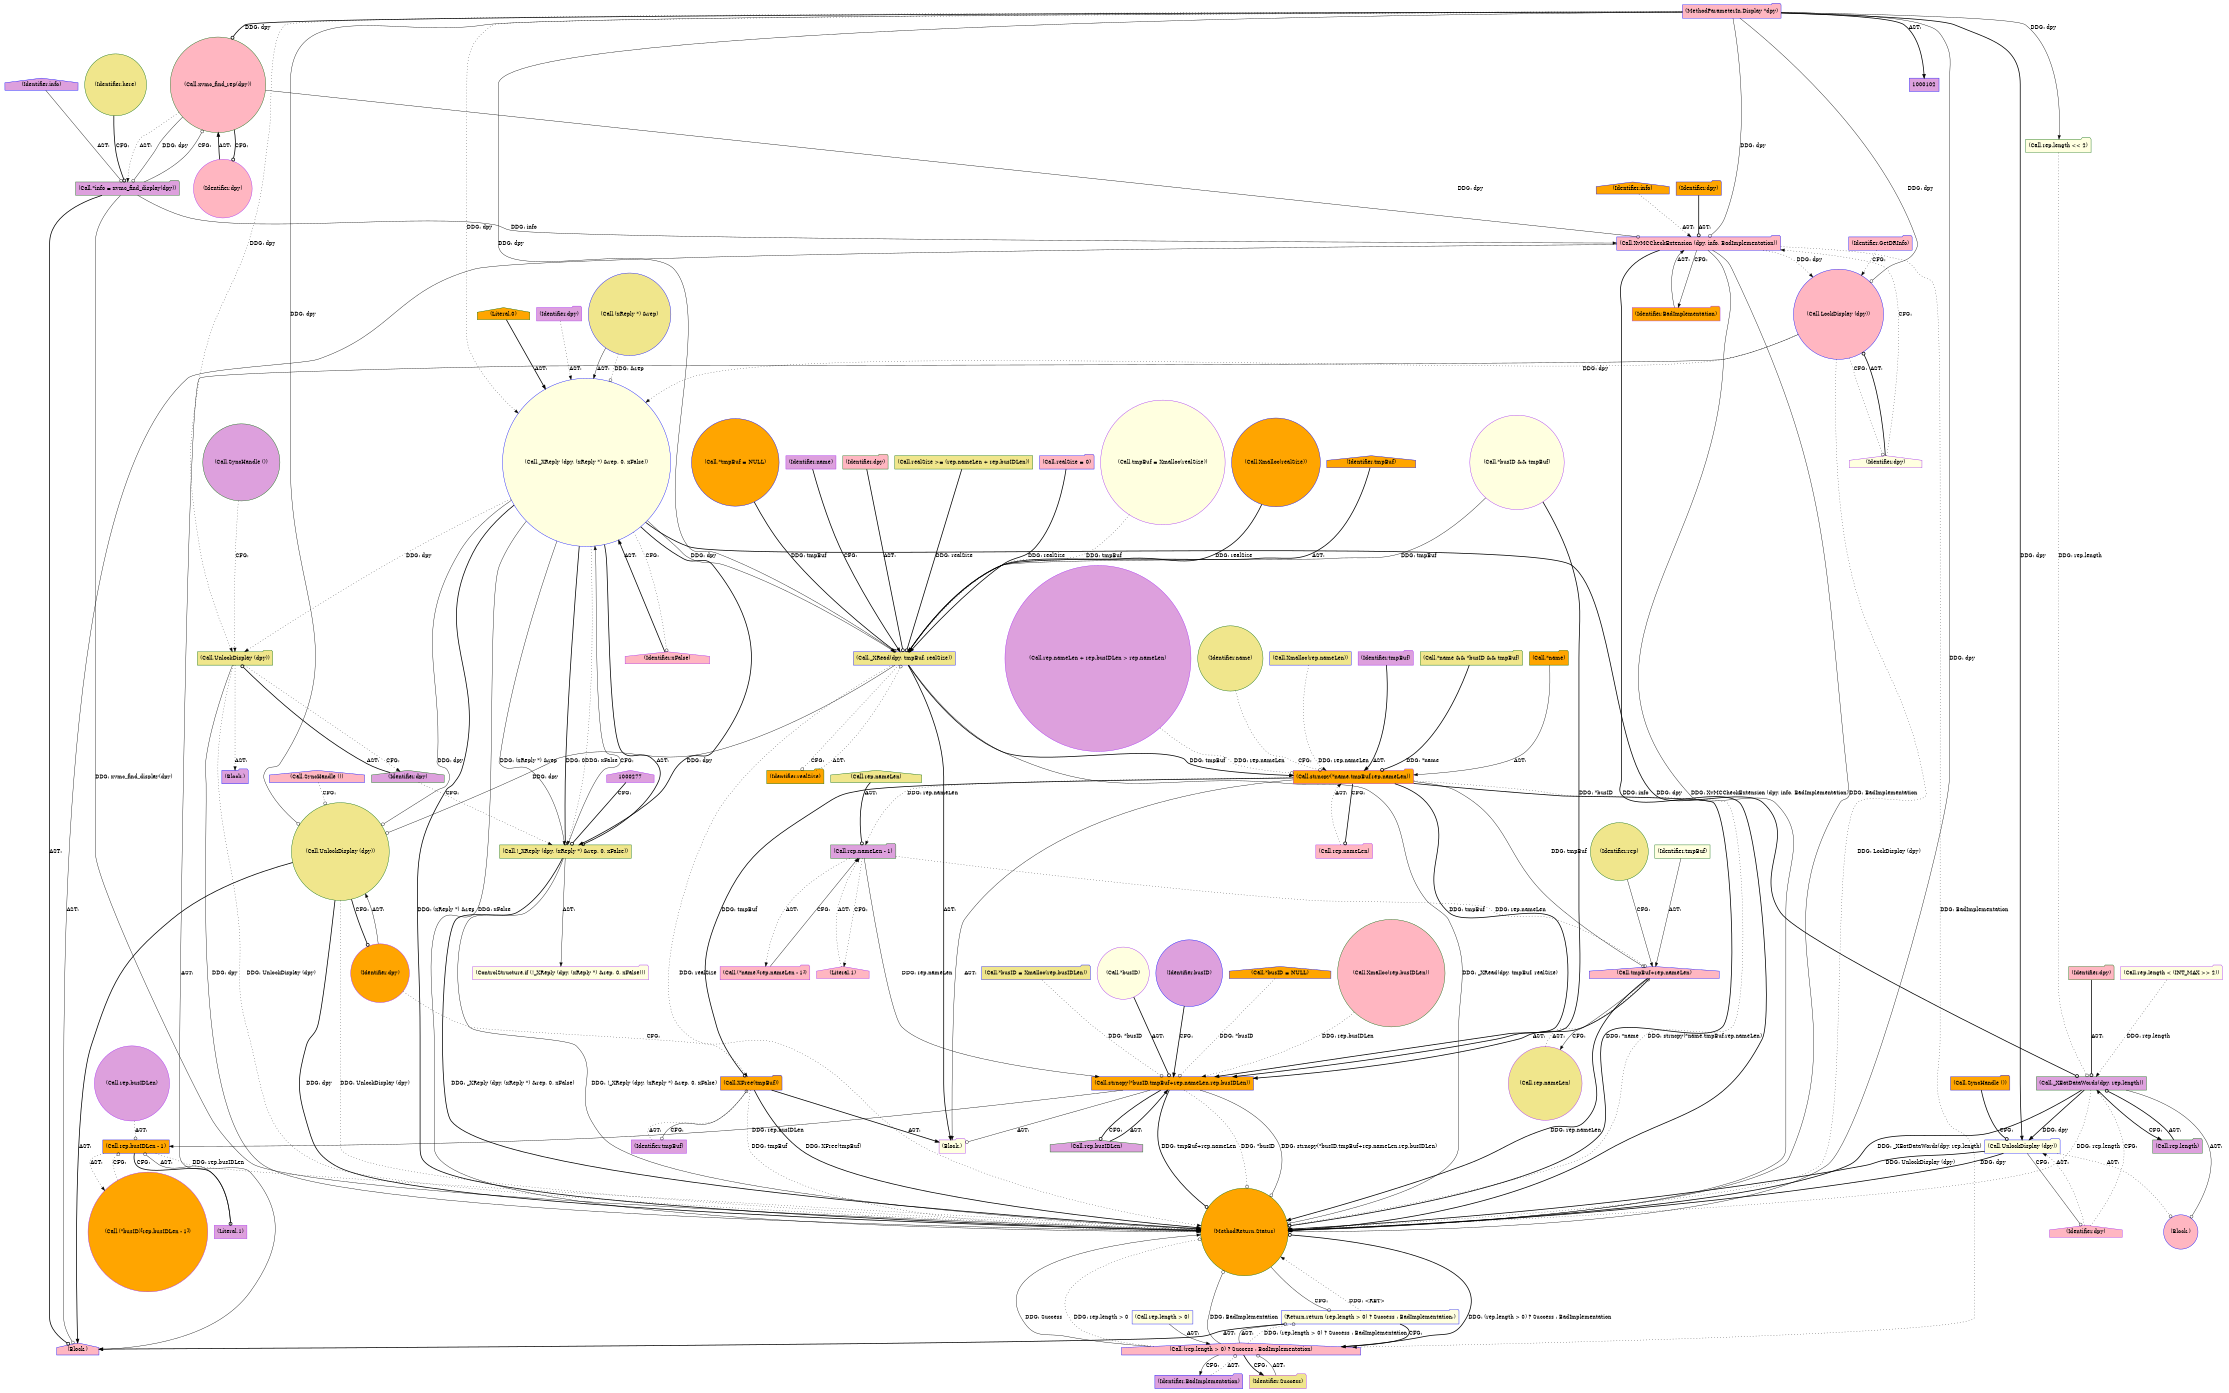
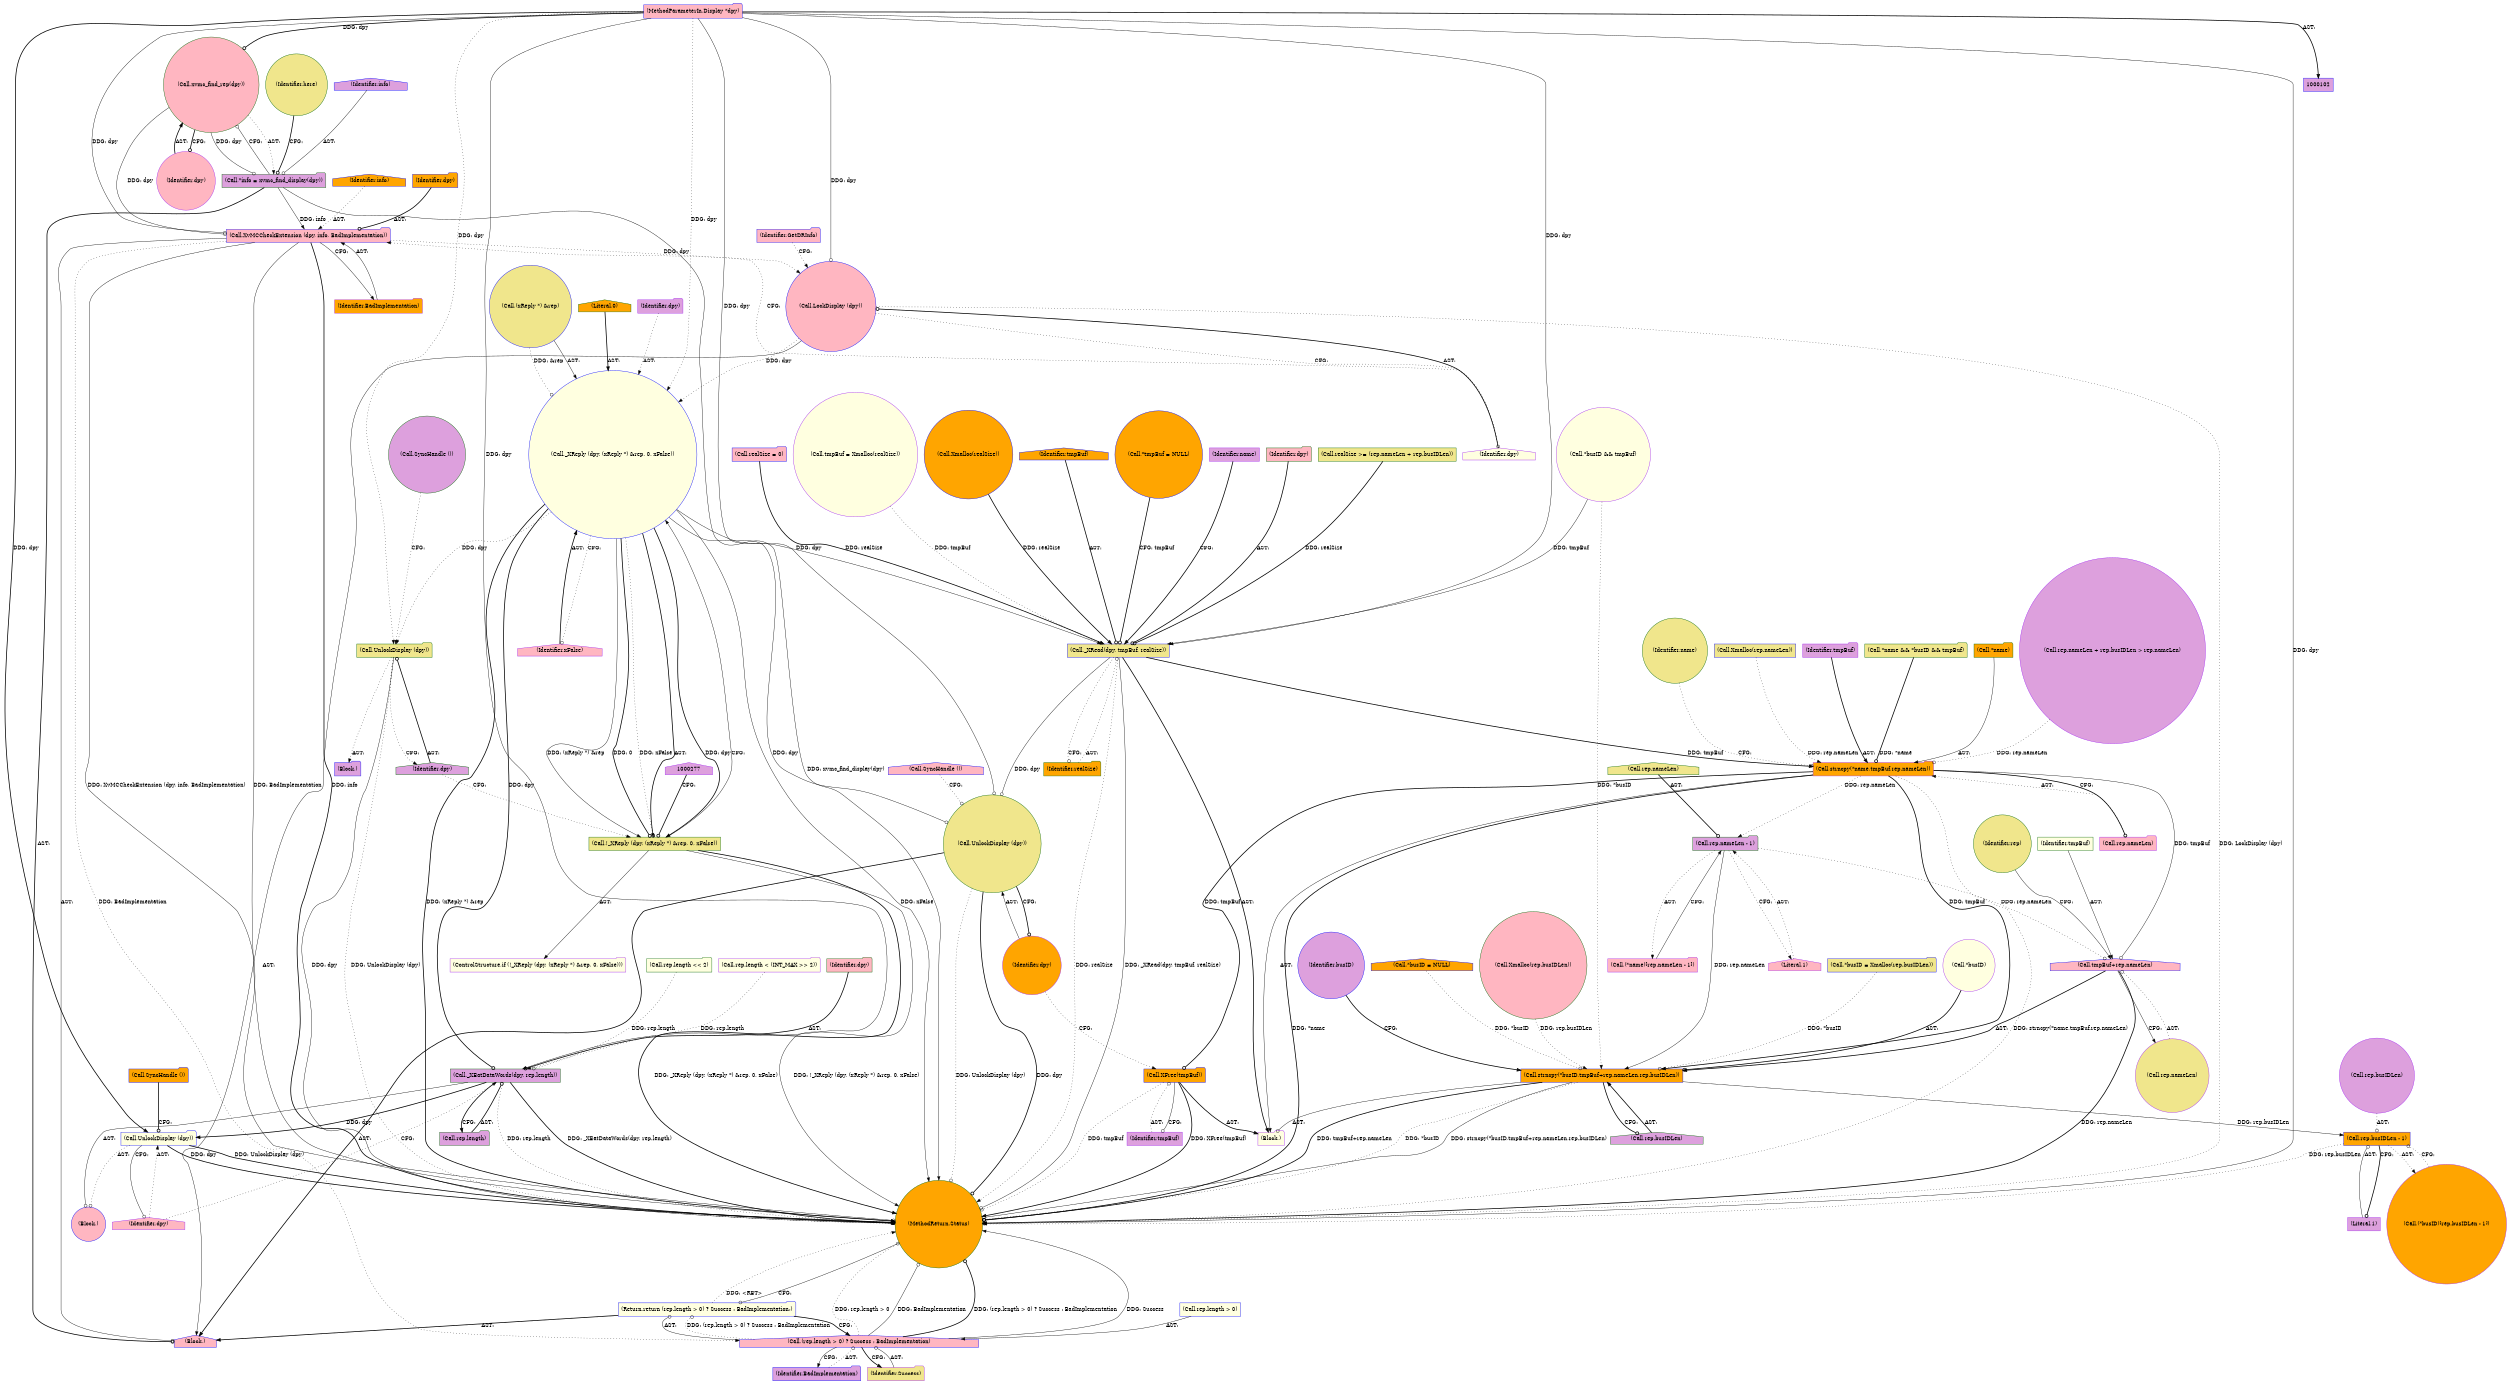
(1963, 18) -> (530, 781)
(809, 556) -> (1157, 548)
(1579, 908) -> (1597, 769)
